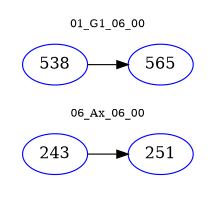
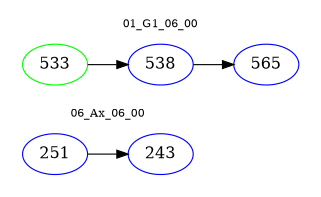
none -> (55, 65)
(102, 154) -> (102, 154)
